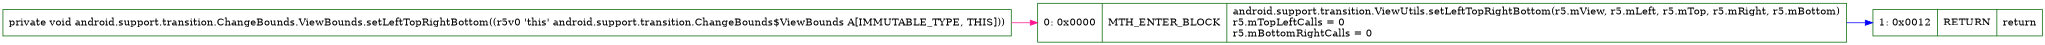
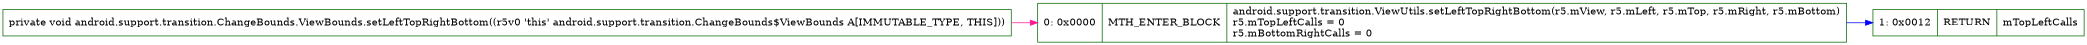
(2020, 22) -> (2040, 22)
